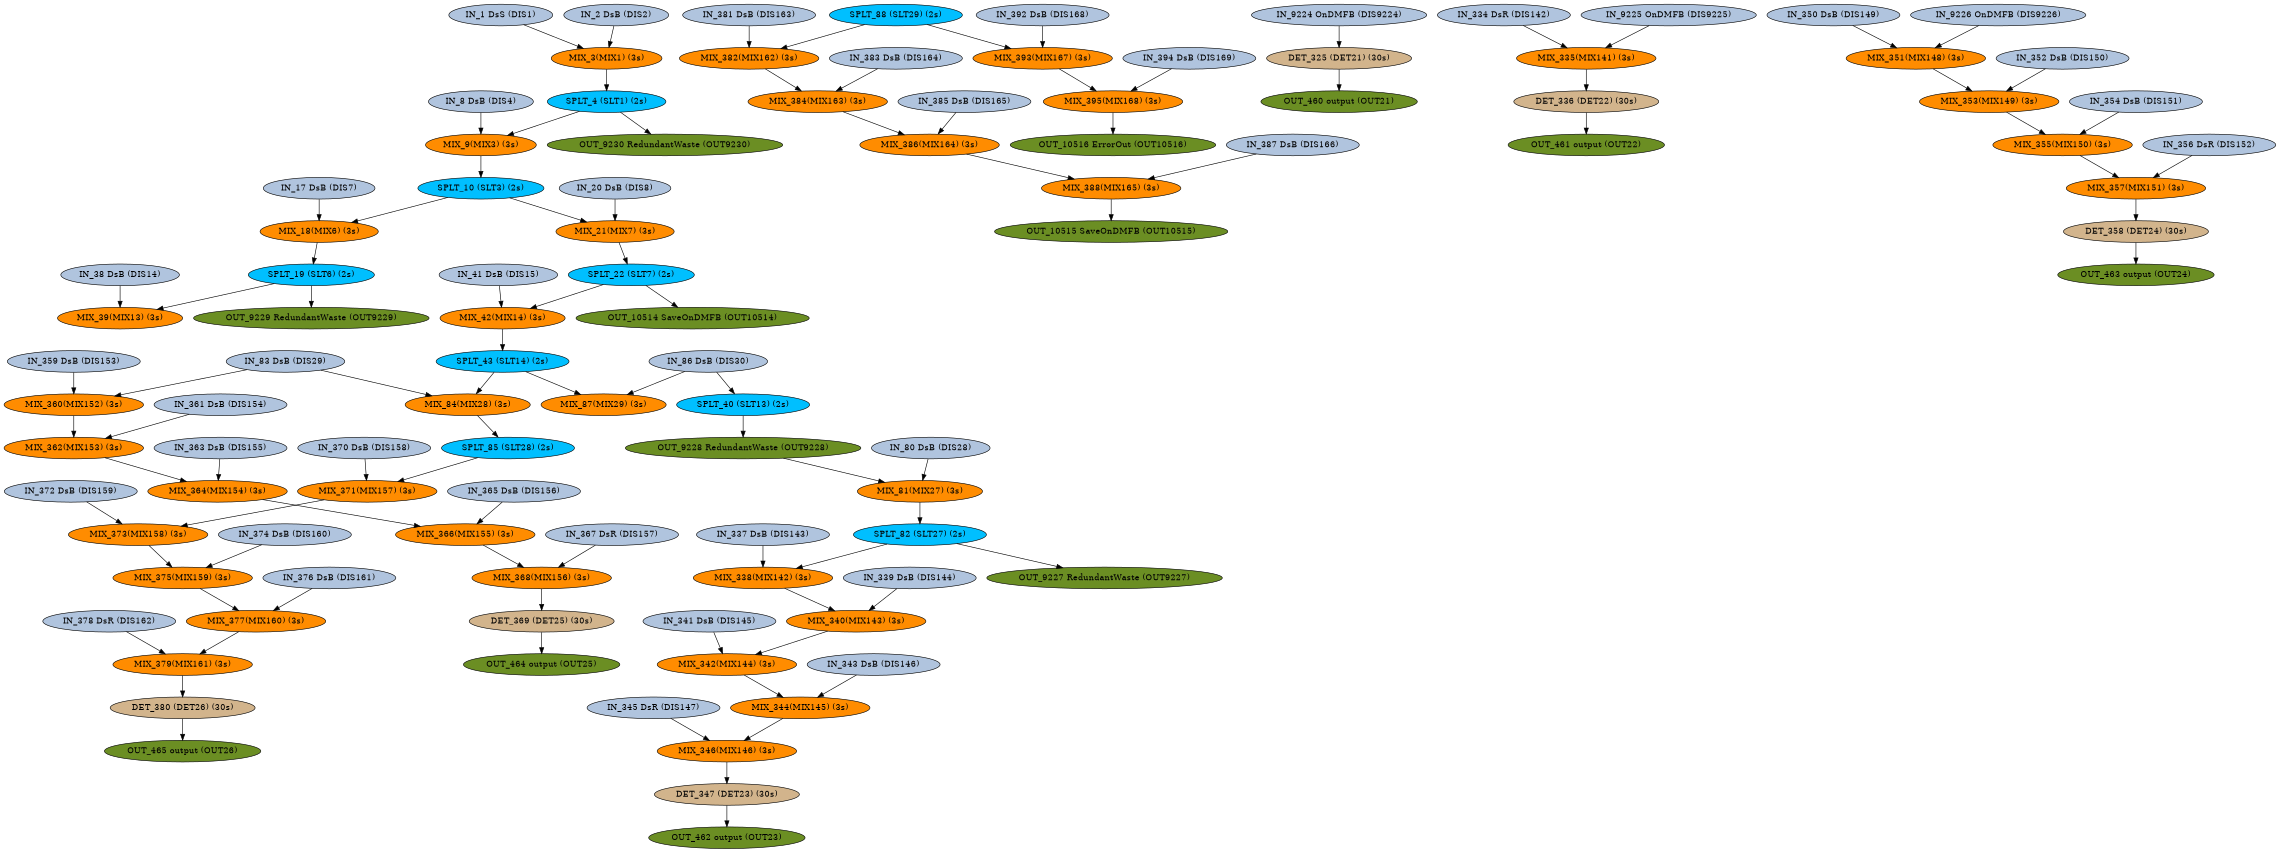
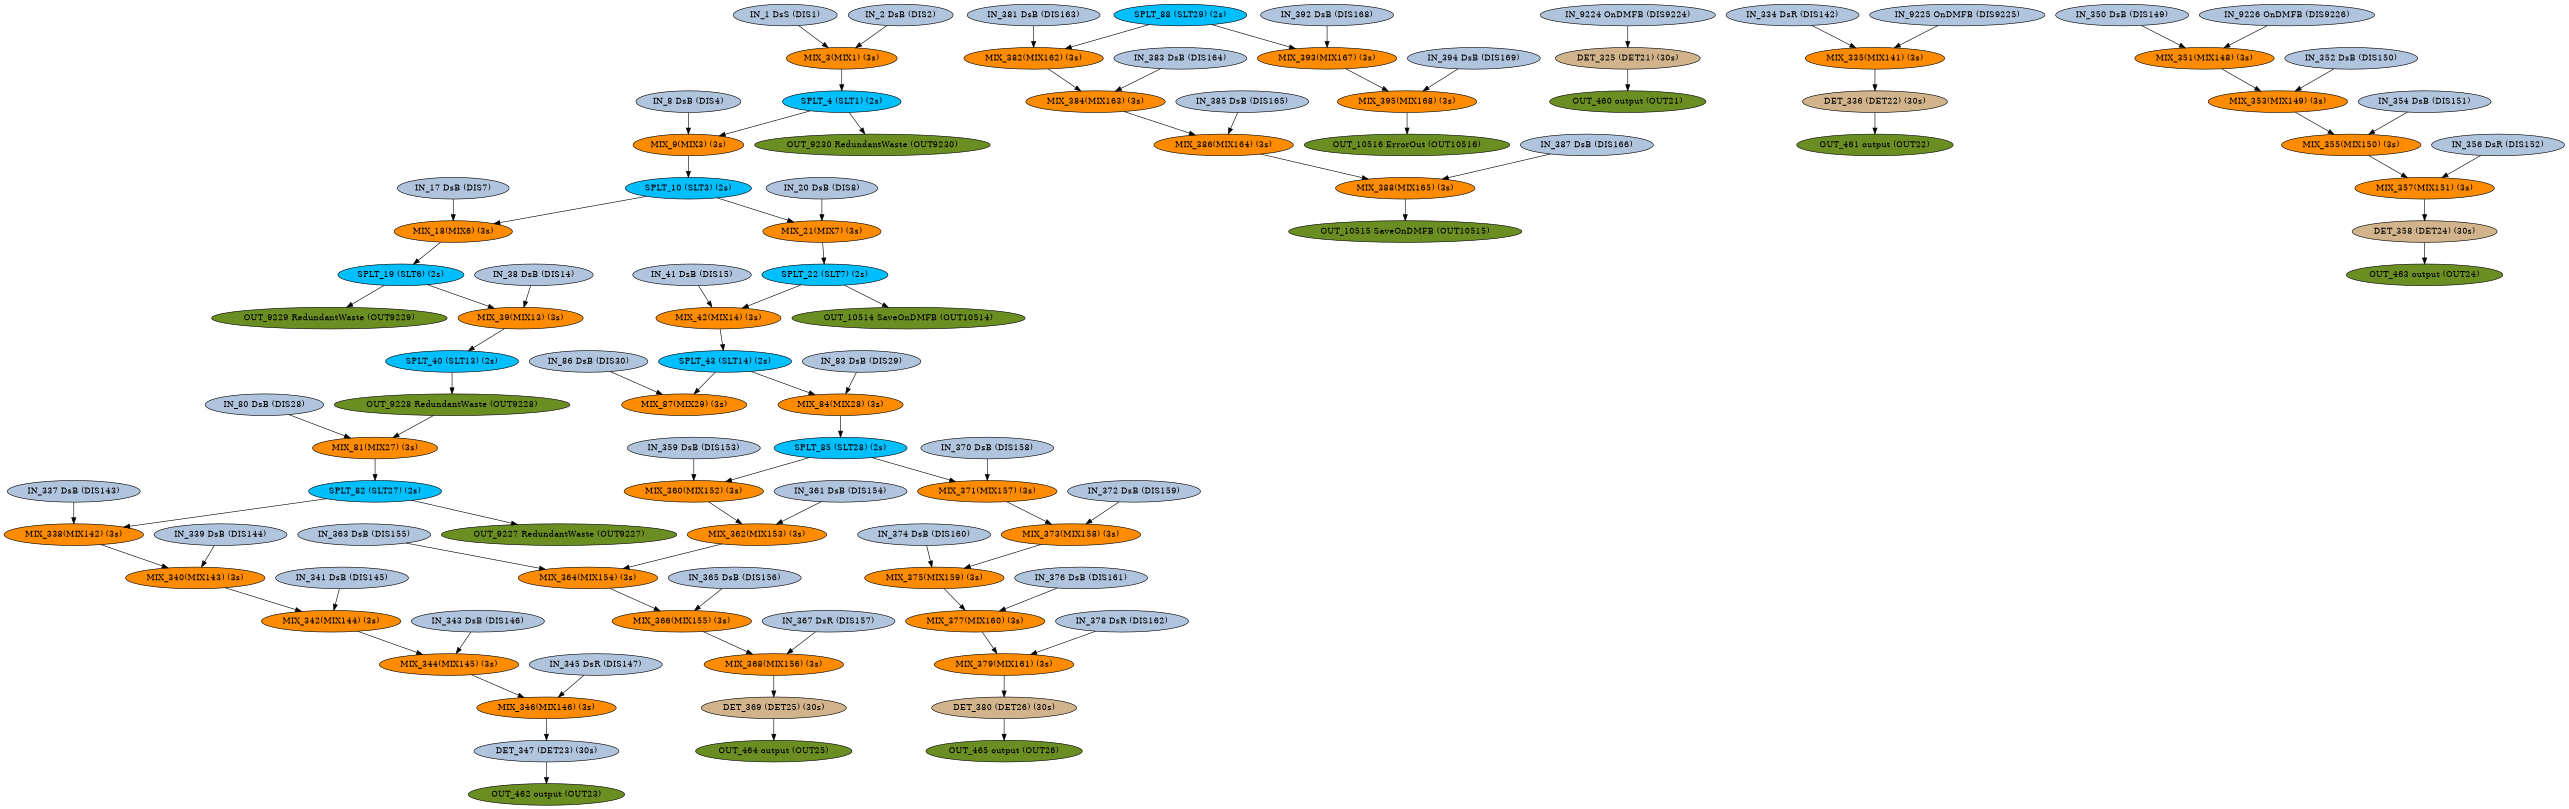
(724, 381) -> (489, 338)
(184, 382) -> (770, 469)
(727, 794) -> (546, 751)
